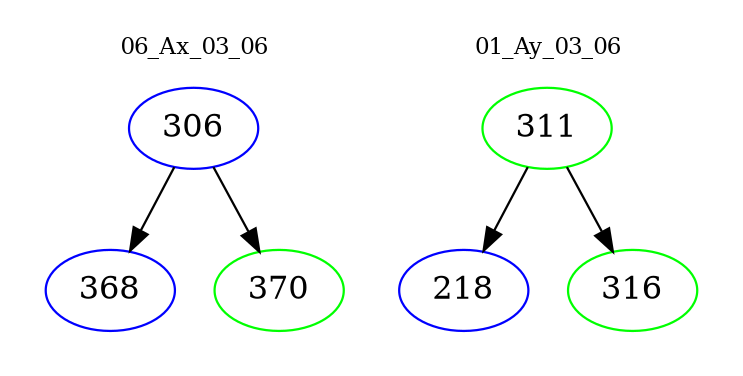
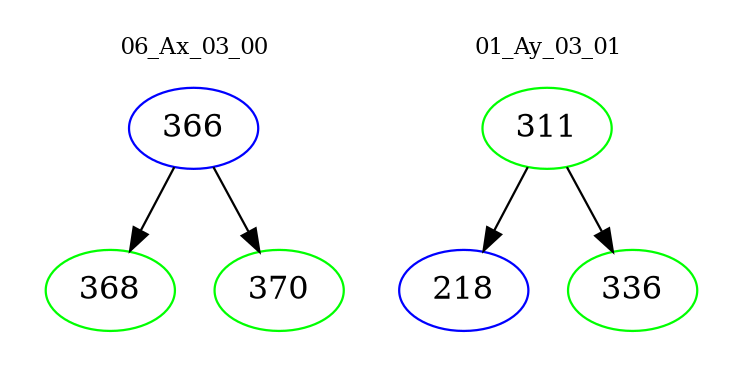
(195, 48) -> (195, 48)
(548, 48) -> (548, 48)
(194, 128) -> (194, 128)
(110, 290) -> (110, 290)
(633, 290) -> (633, 290)
